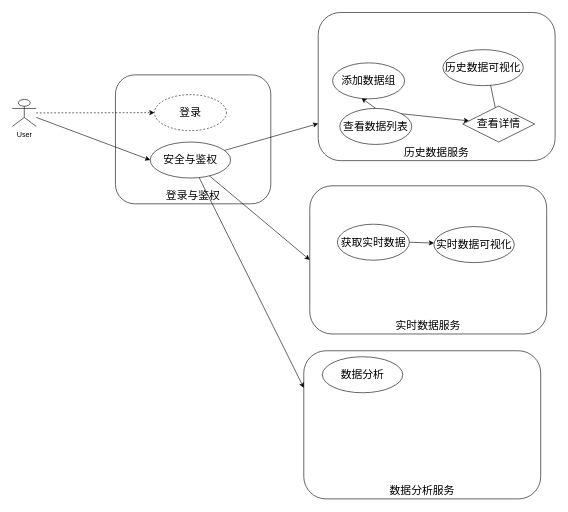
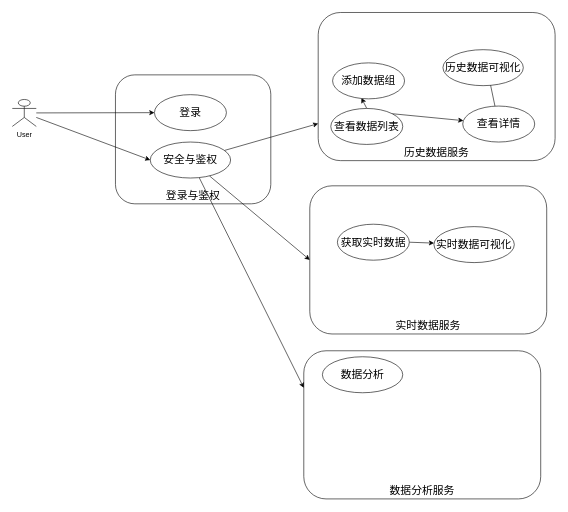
(92, 113) -> (92, 113)
(191, 113) -> (191, 113)
(499, 124) -> (499, 124)
(376, 126) -> (367, 126)
